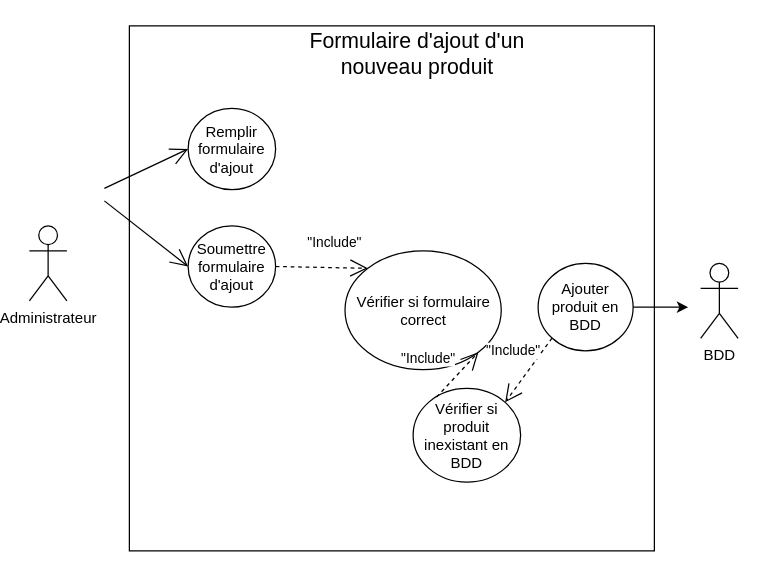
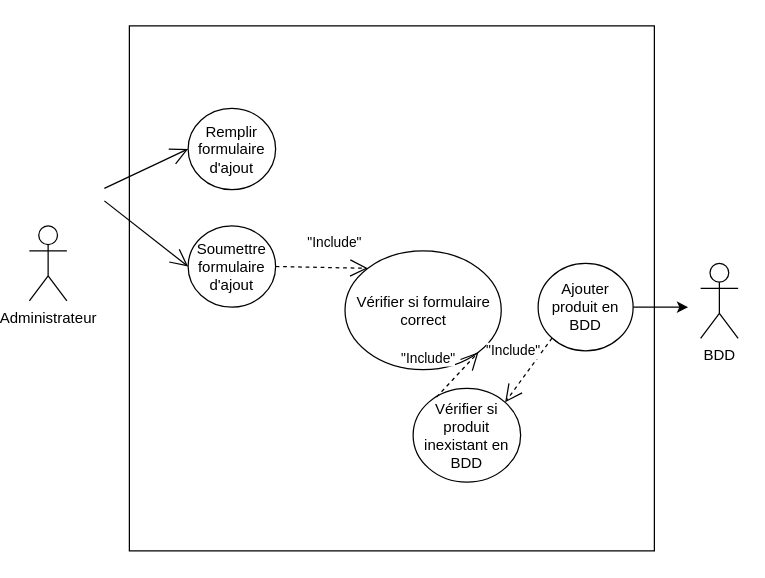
(417, 54) -> none
